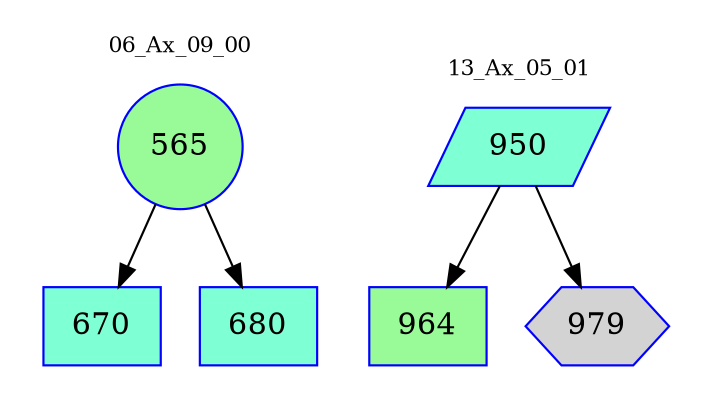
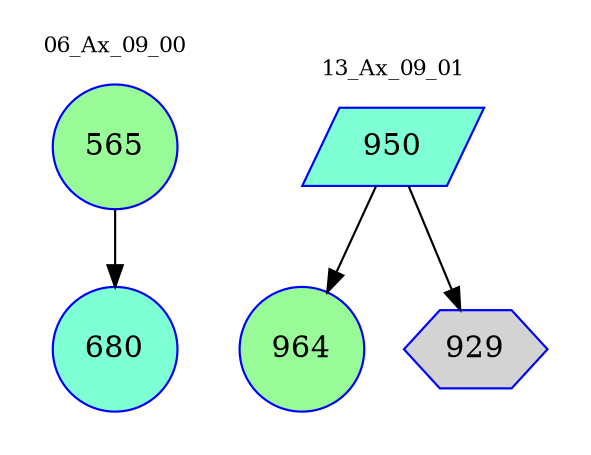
(519, 70) -> (393, 70)
(102, 326) -> none
(258, 326) -> (115, 349)
(428, 326) -> (302, 349)
(597, 326) -> (476, 349)
